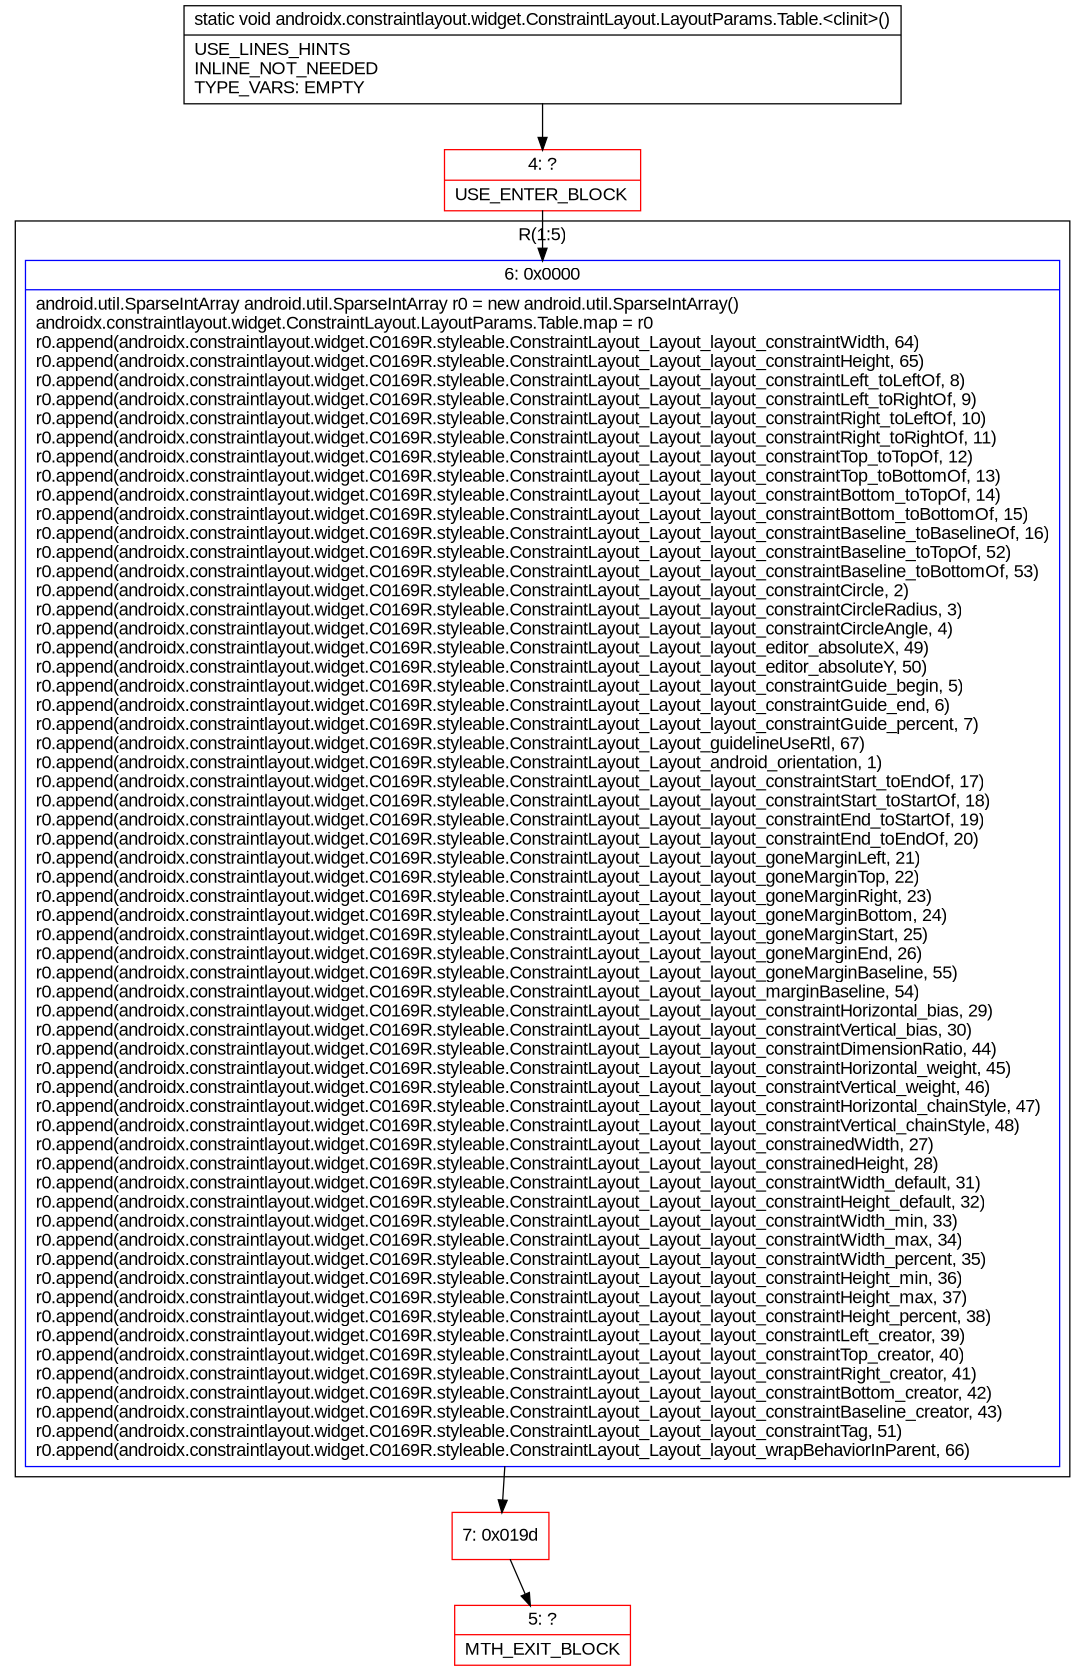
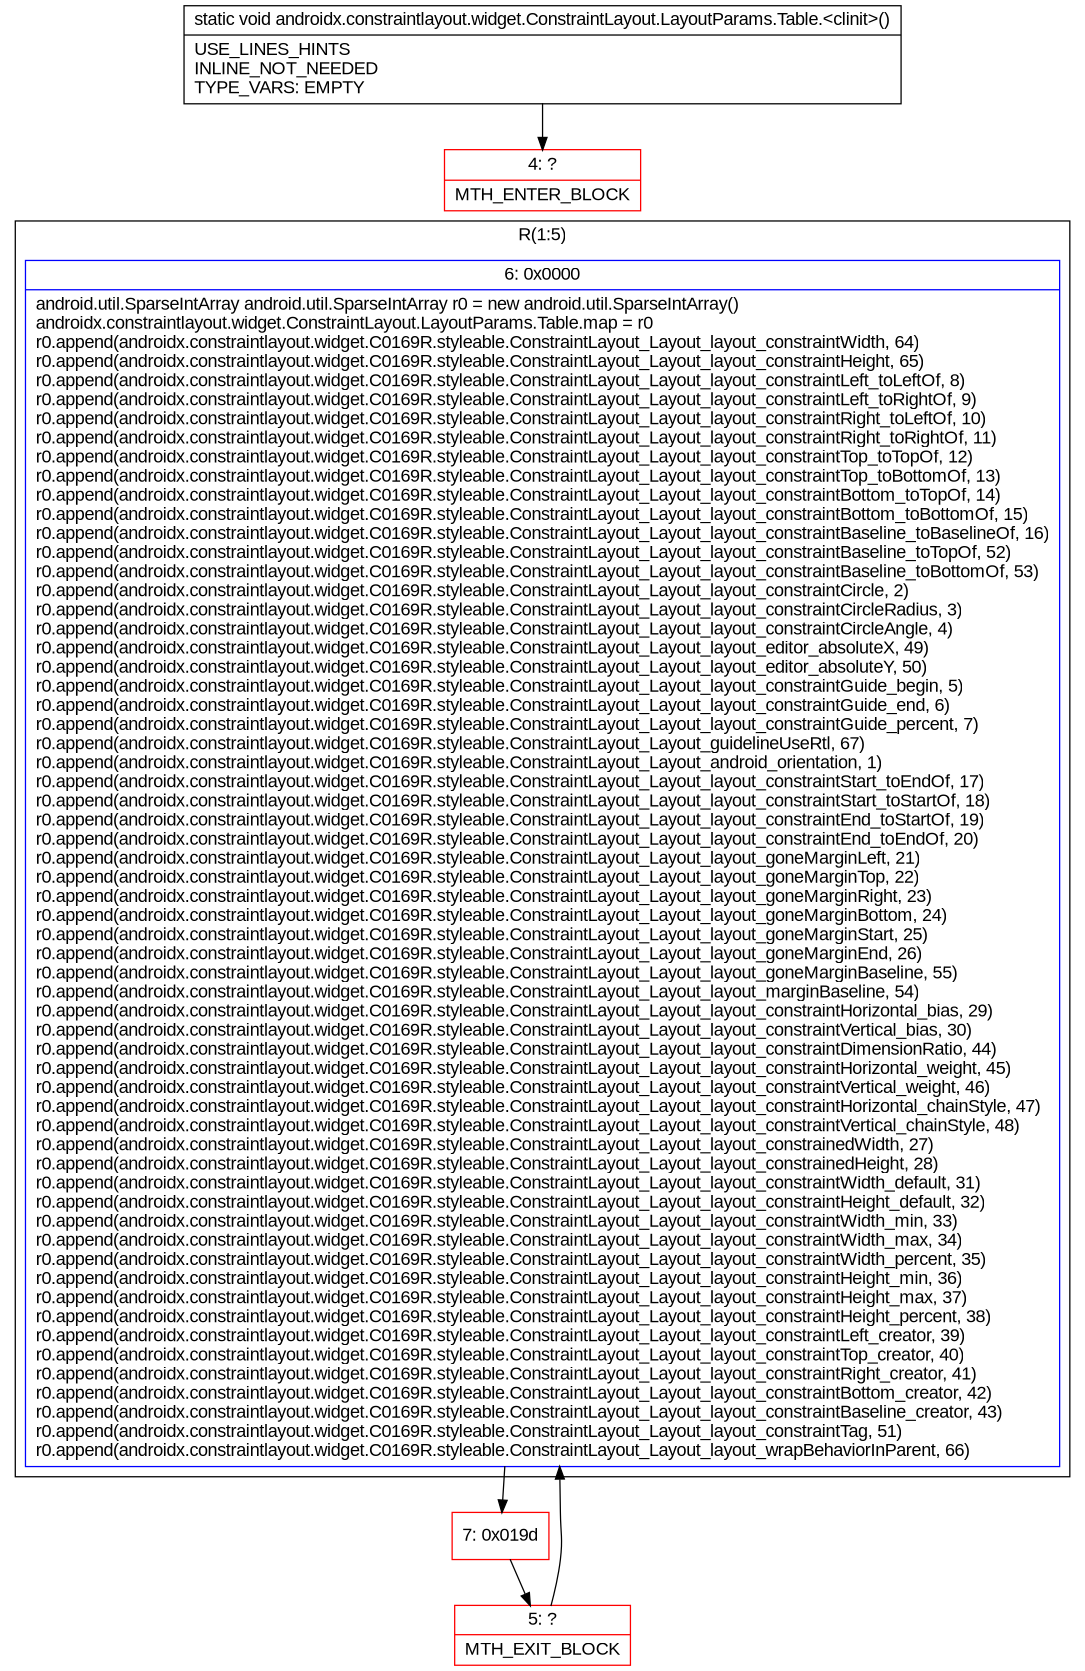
(541, 195) -> (543, 195)
(543, 229) -> (562, 1543)
